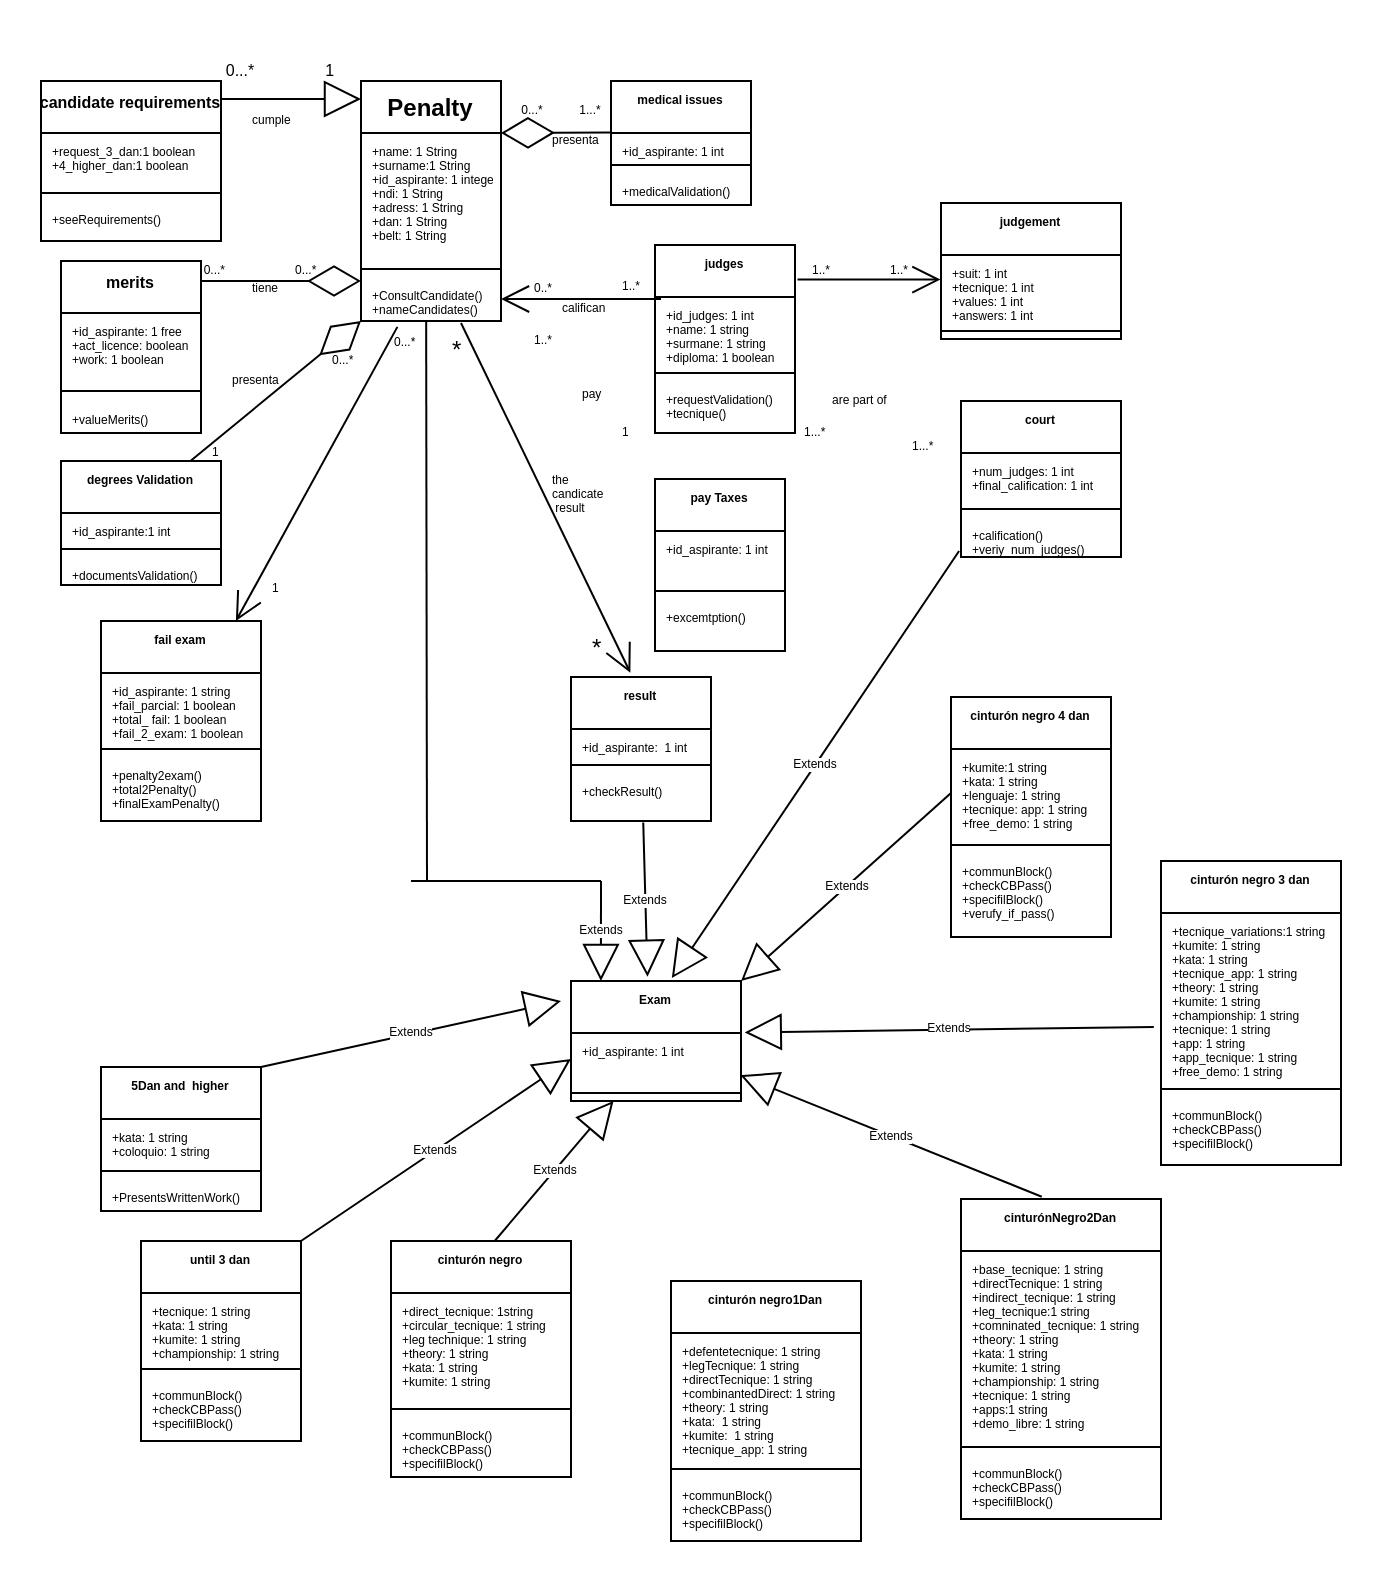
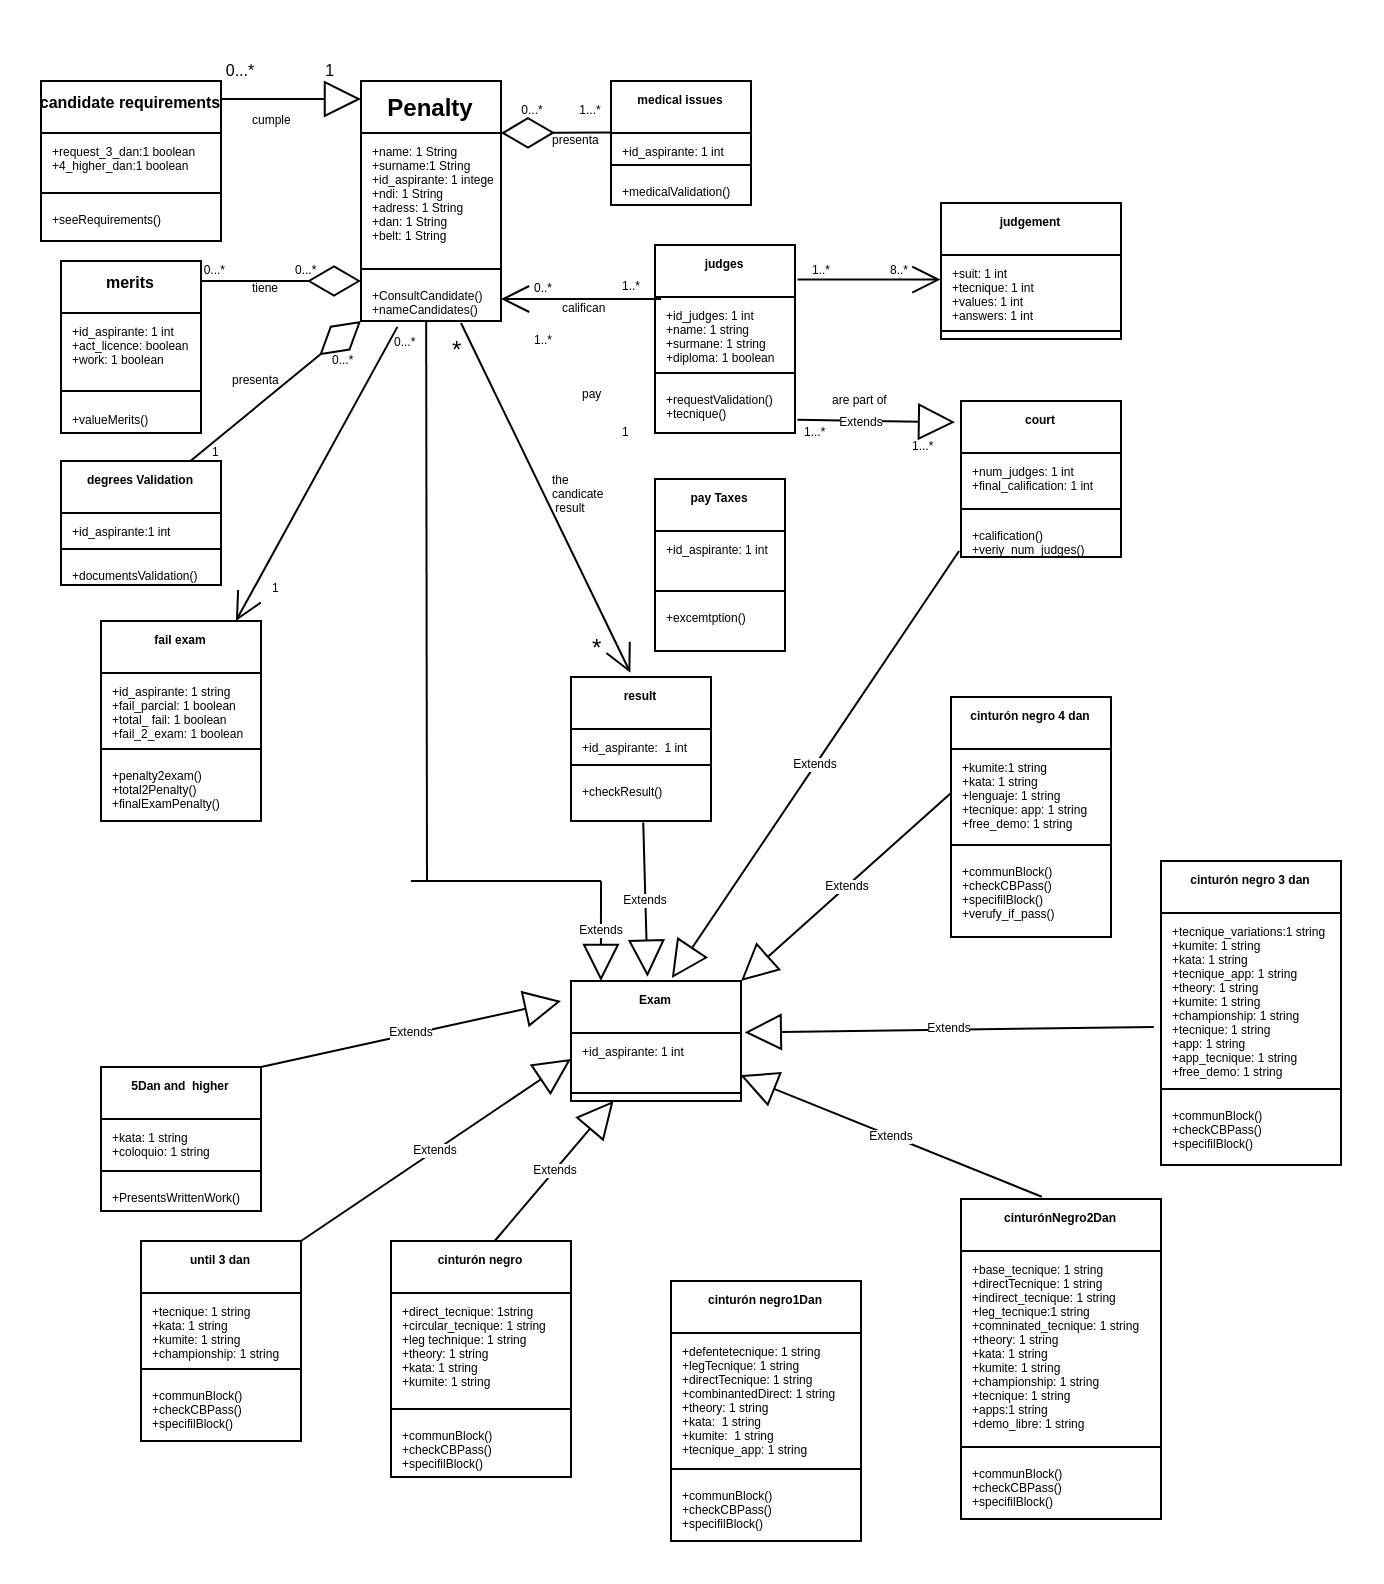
(879, 270) -> (879, 270)
(135, 332) -> (130, 332)
none -> (859, 421)
